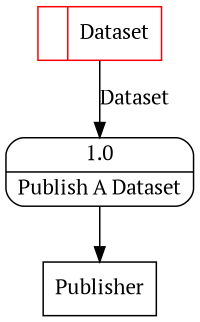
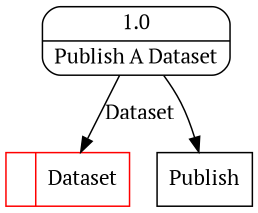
(100, 91) -> (104, 107)
(100, 289) -> (205, 179)
